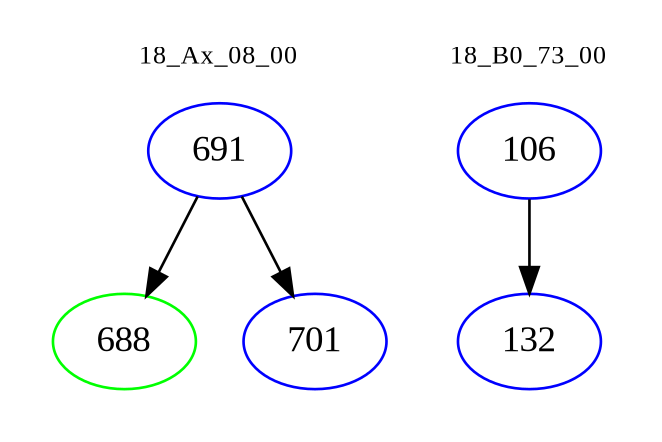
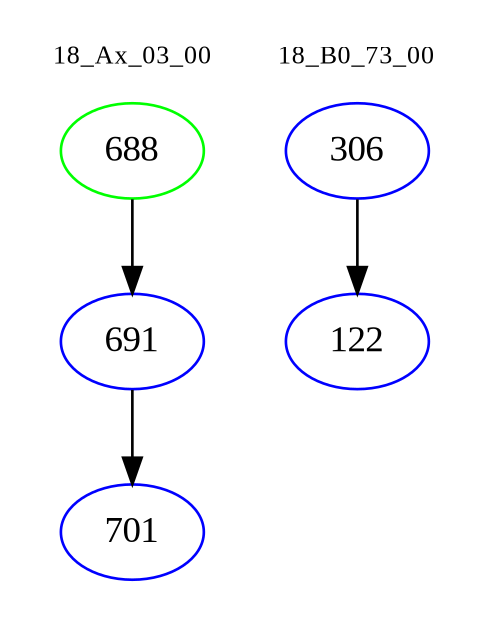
(220, 57) -> (134, 57)
(529, 151) -> (357, 151)
(178, 234) -> (132, 233)
(529, 341) -> (357, 341)
